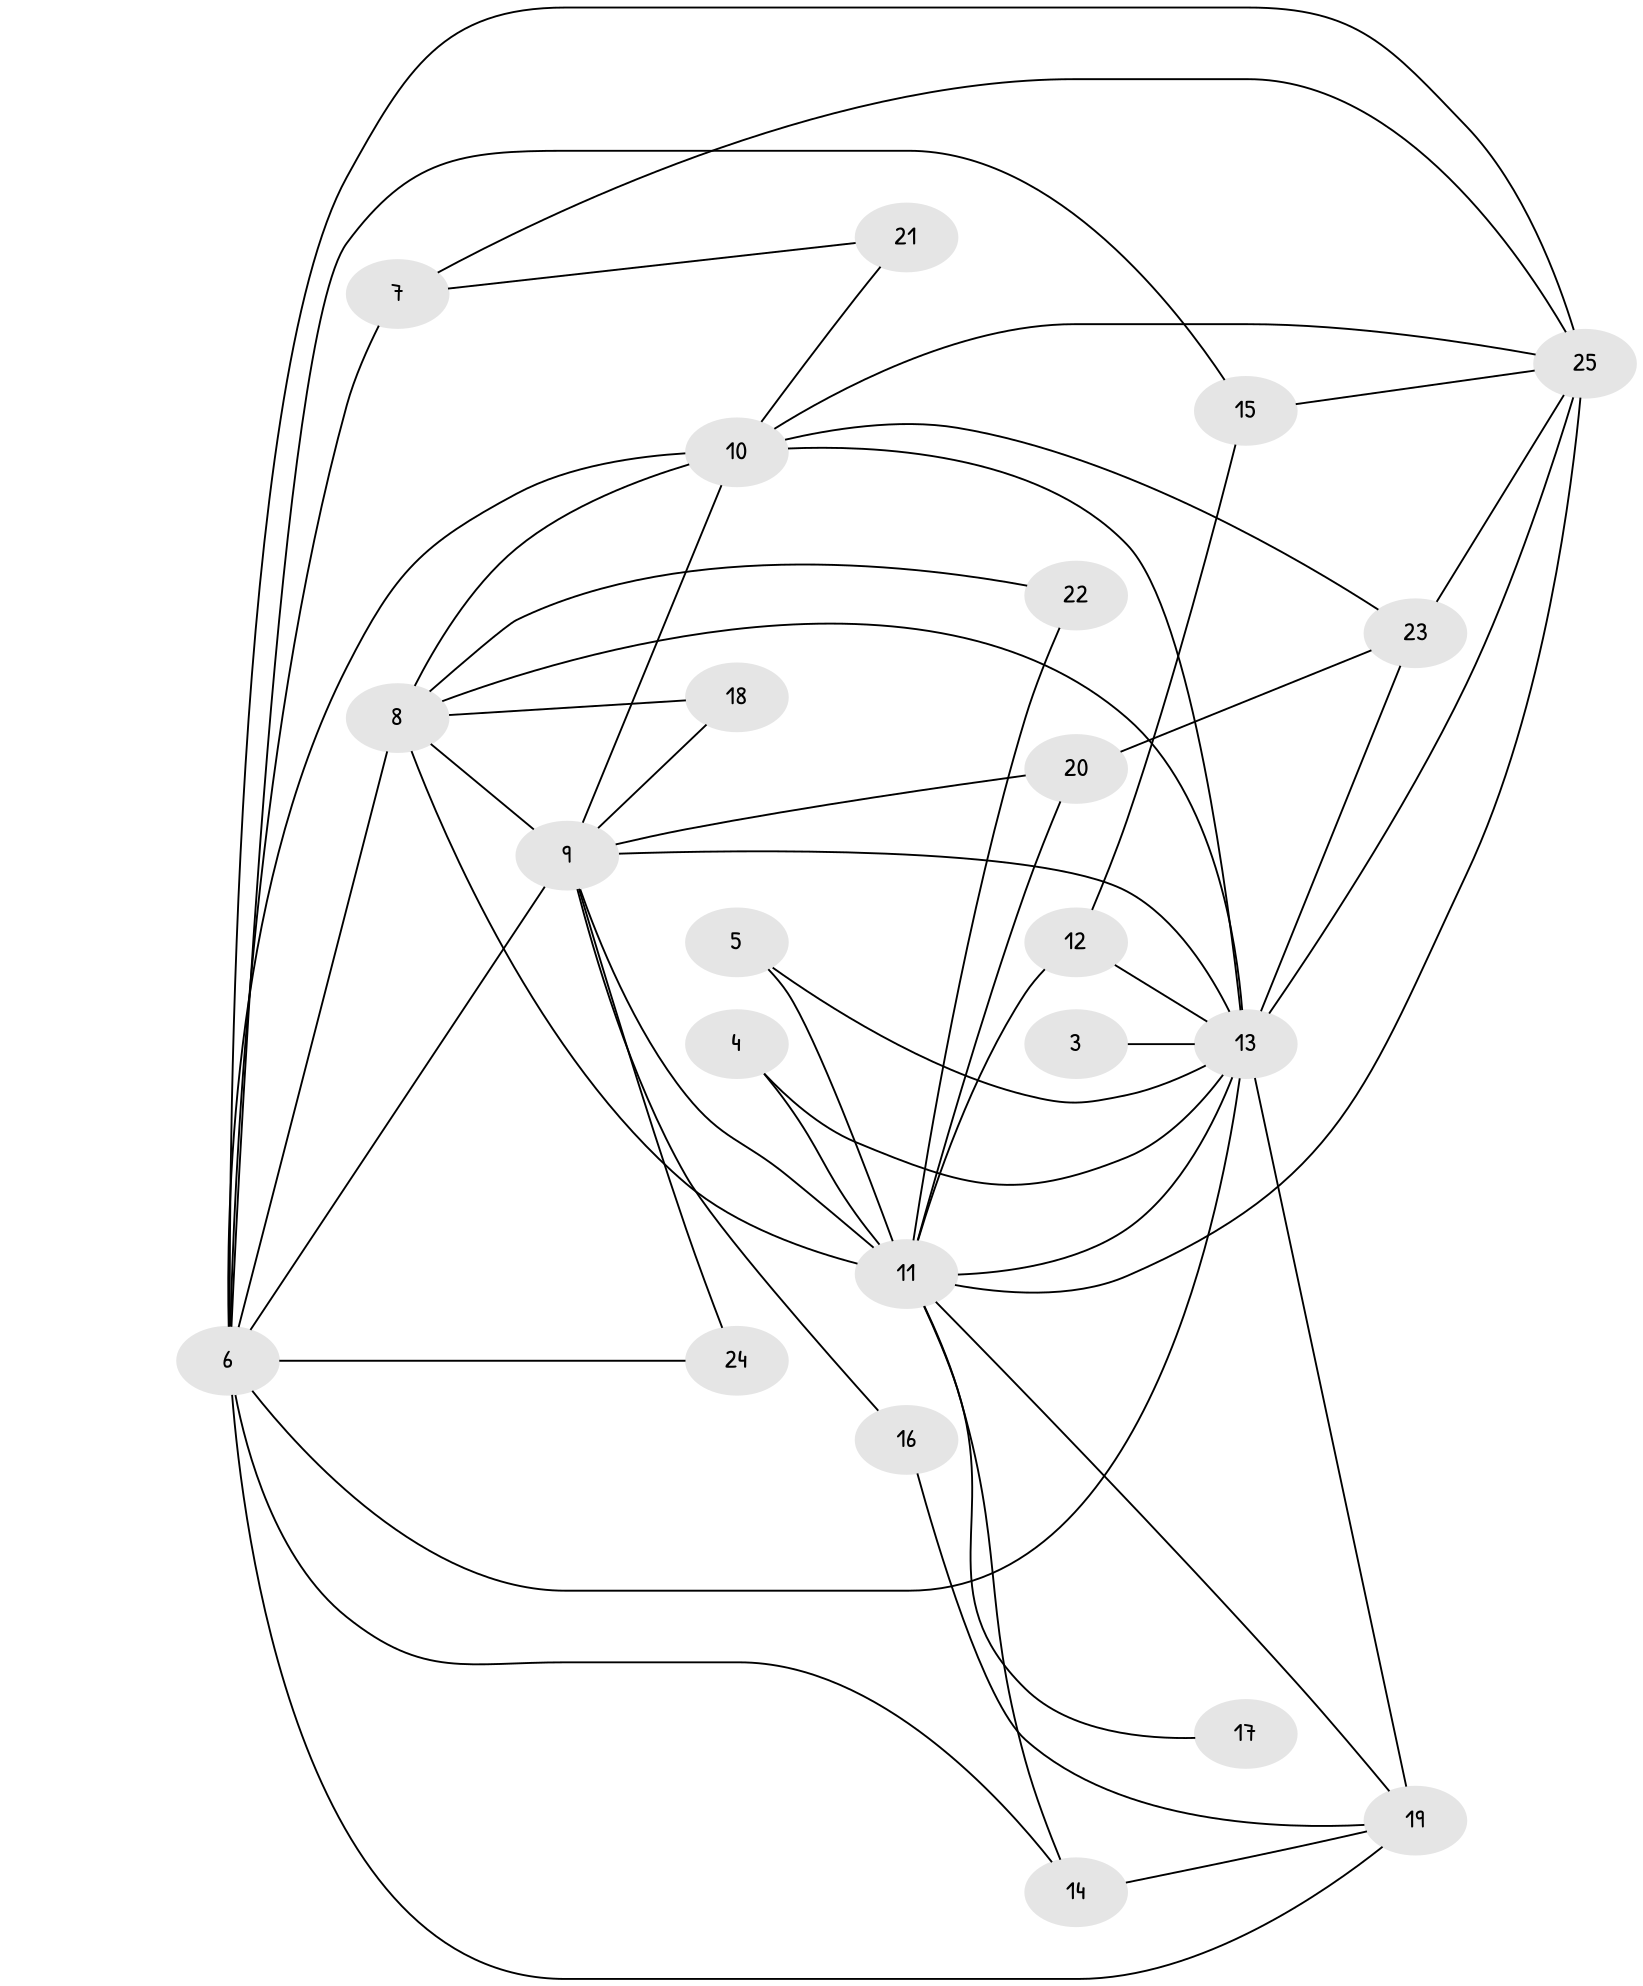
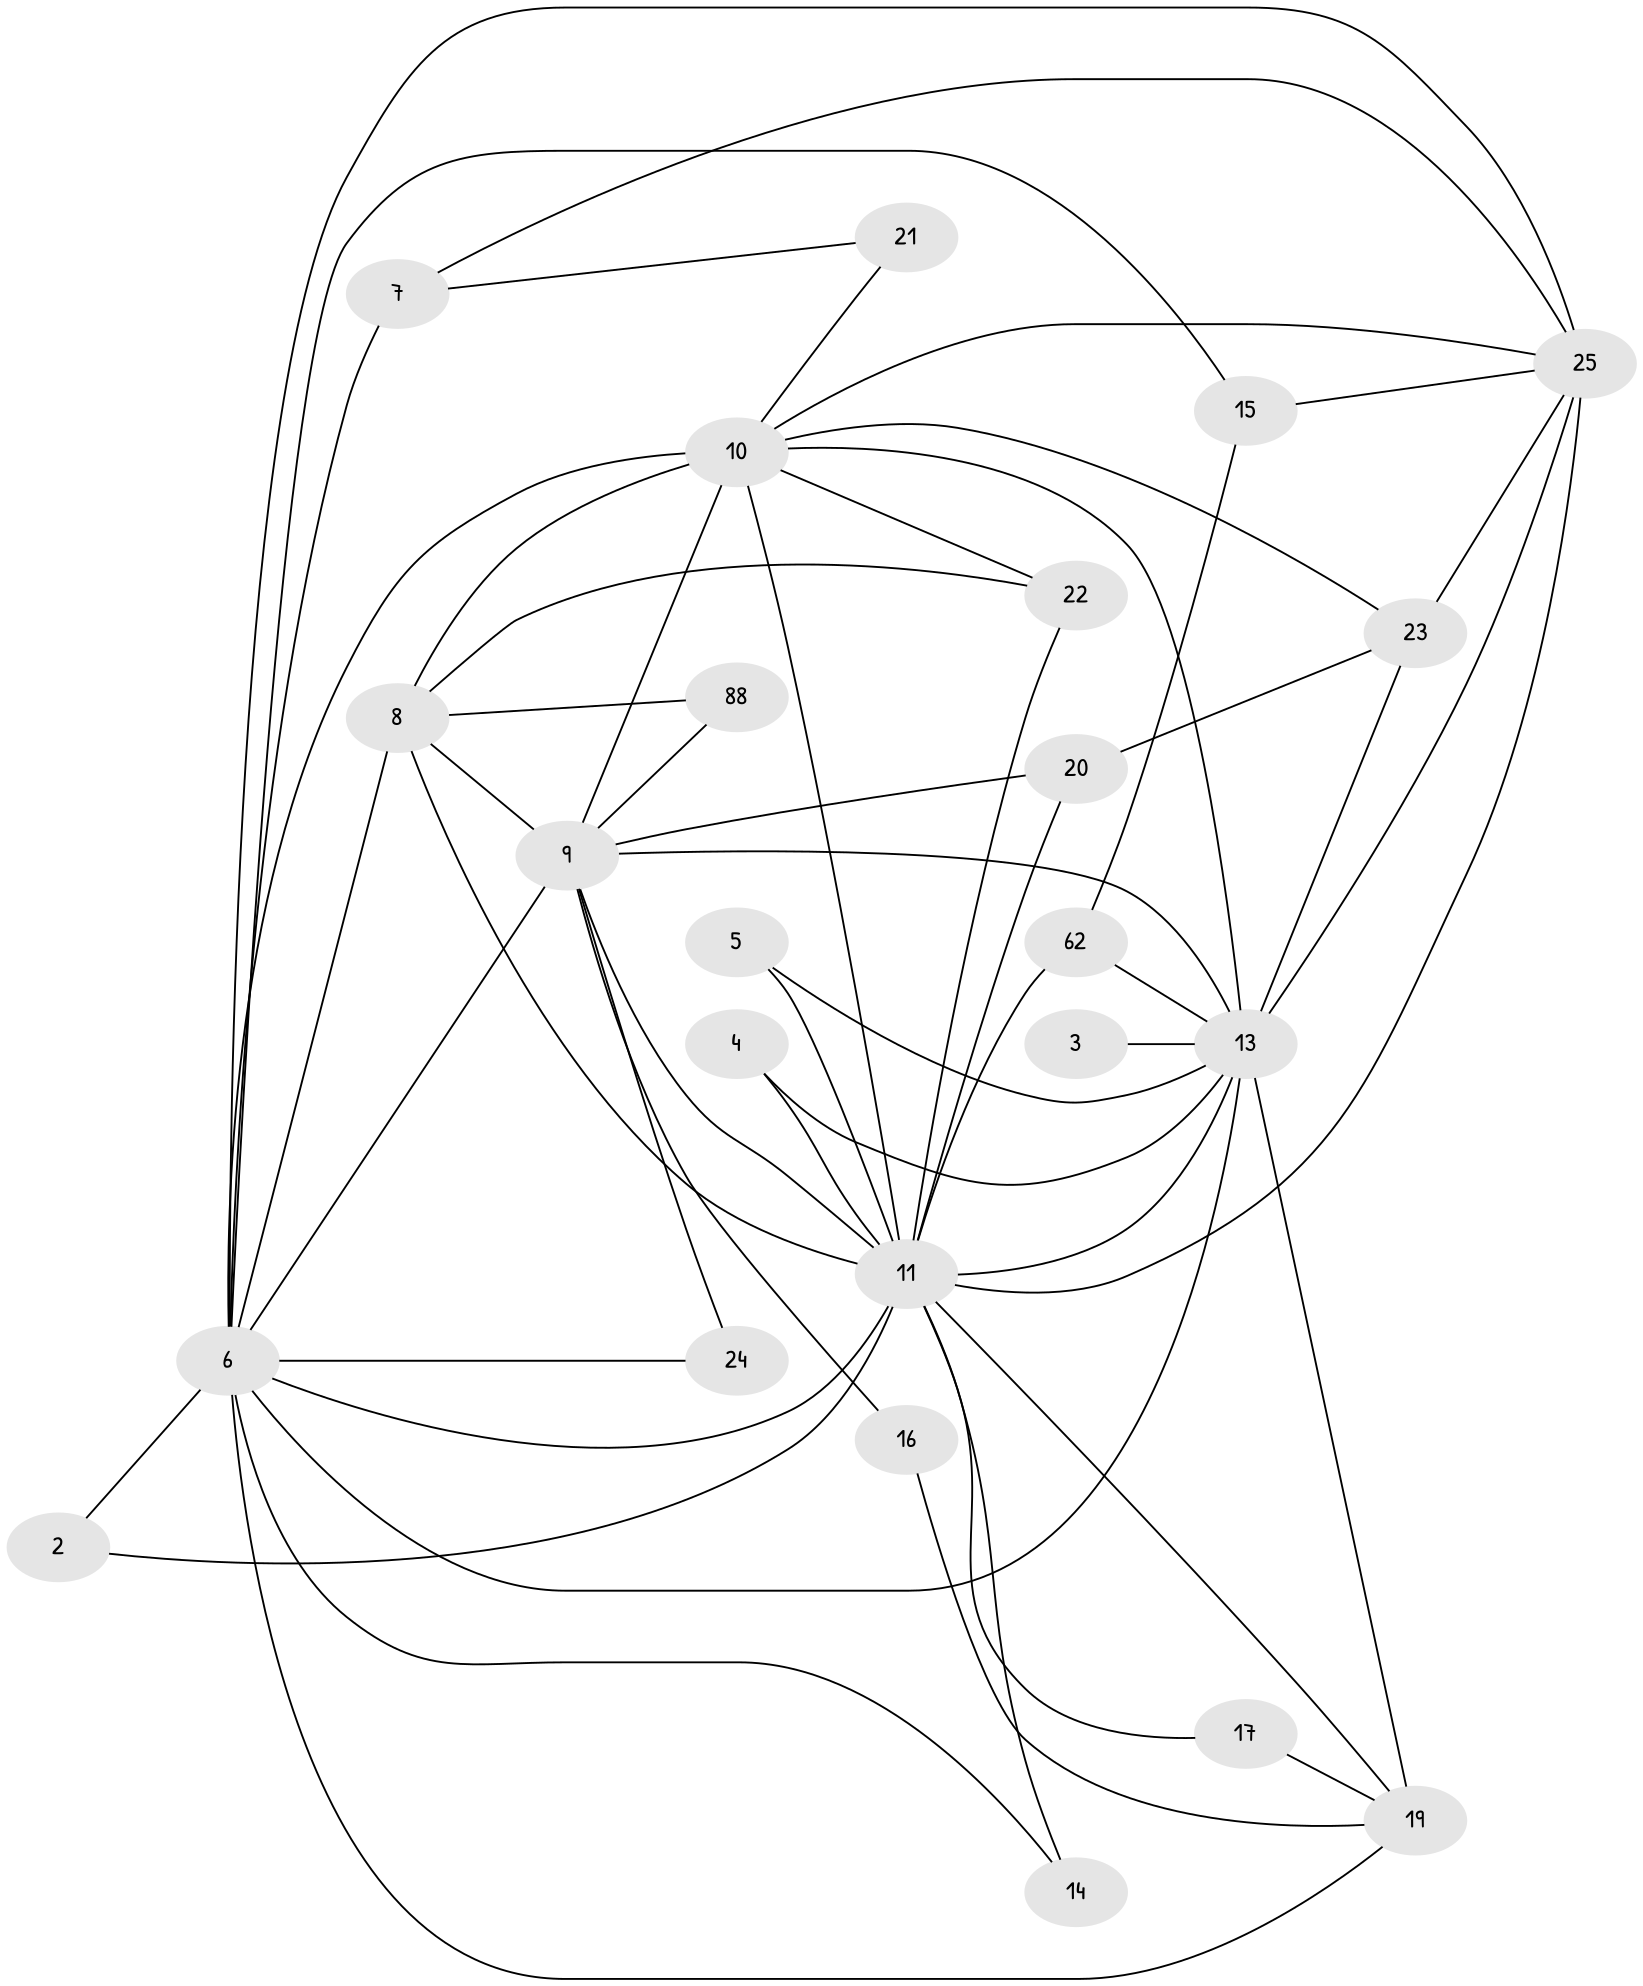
none -> (907, 524)
(950, 635) -> none
(737, 697) -> (737, 697)
none -> (835, 880)
(1076, 942) -> (1076, 942)
none -> (602, 1447)
none -> (58, 1547)
(1247, 1858) -> (1331, 1777)
